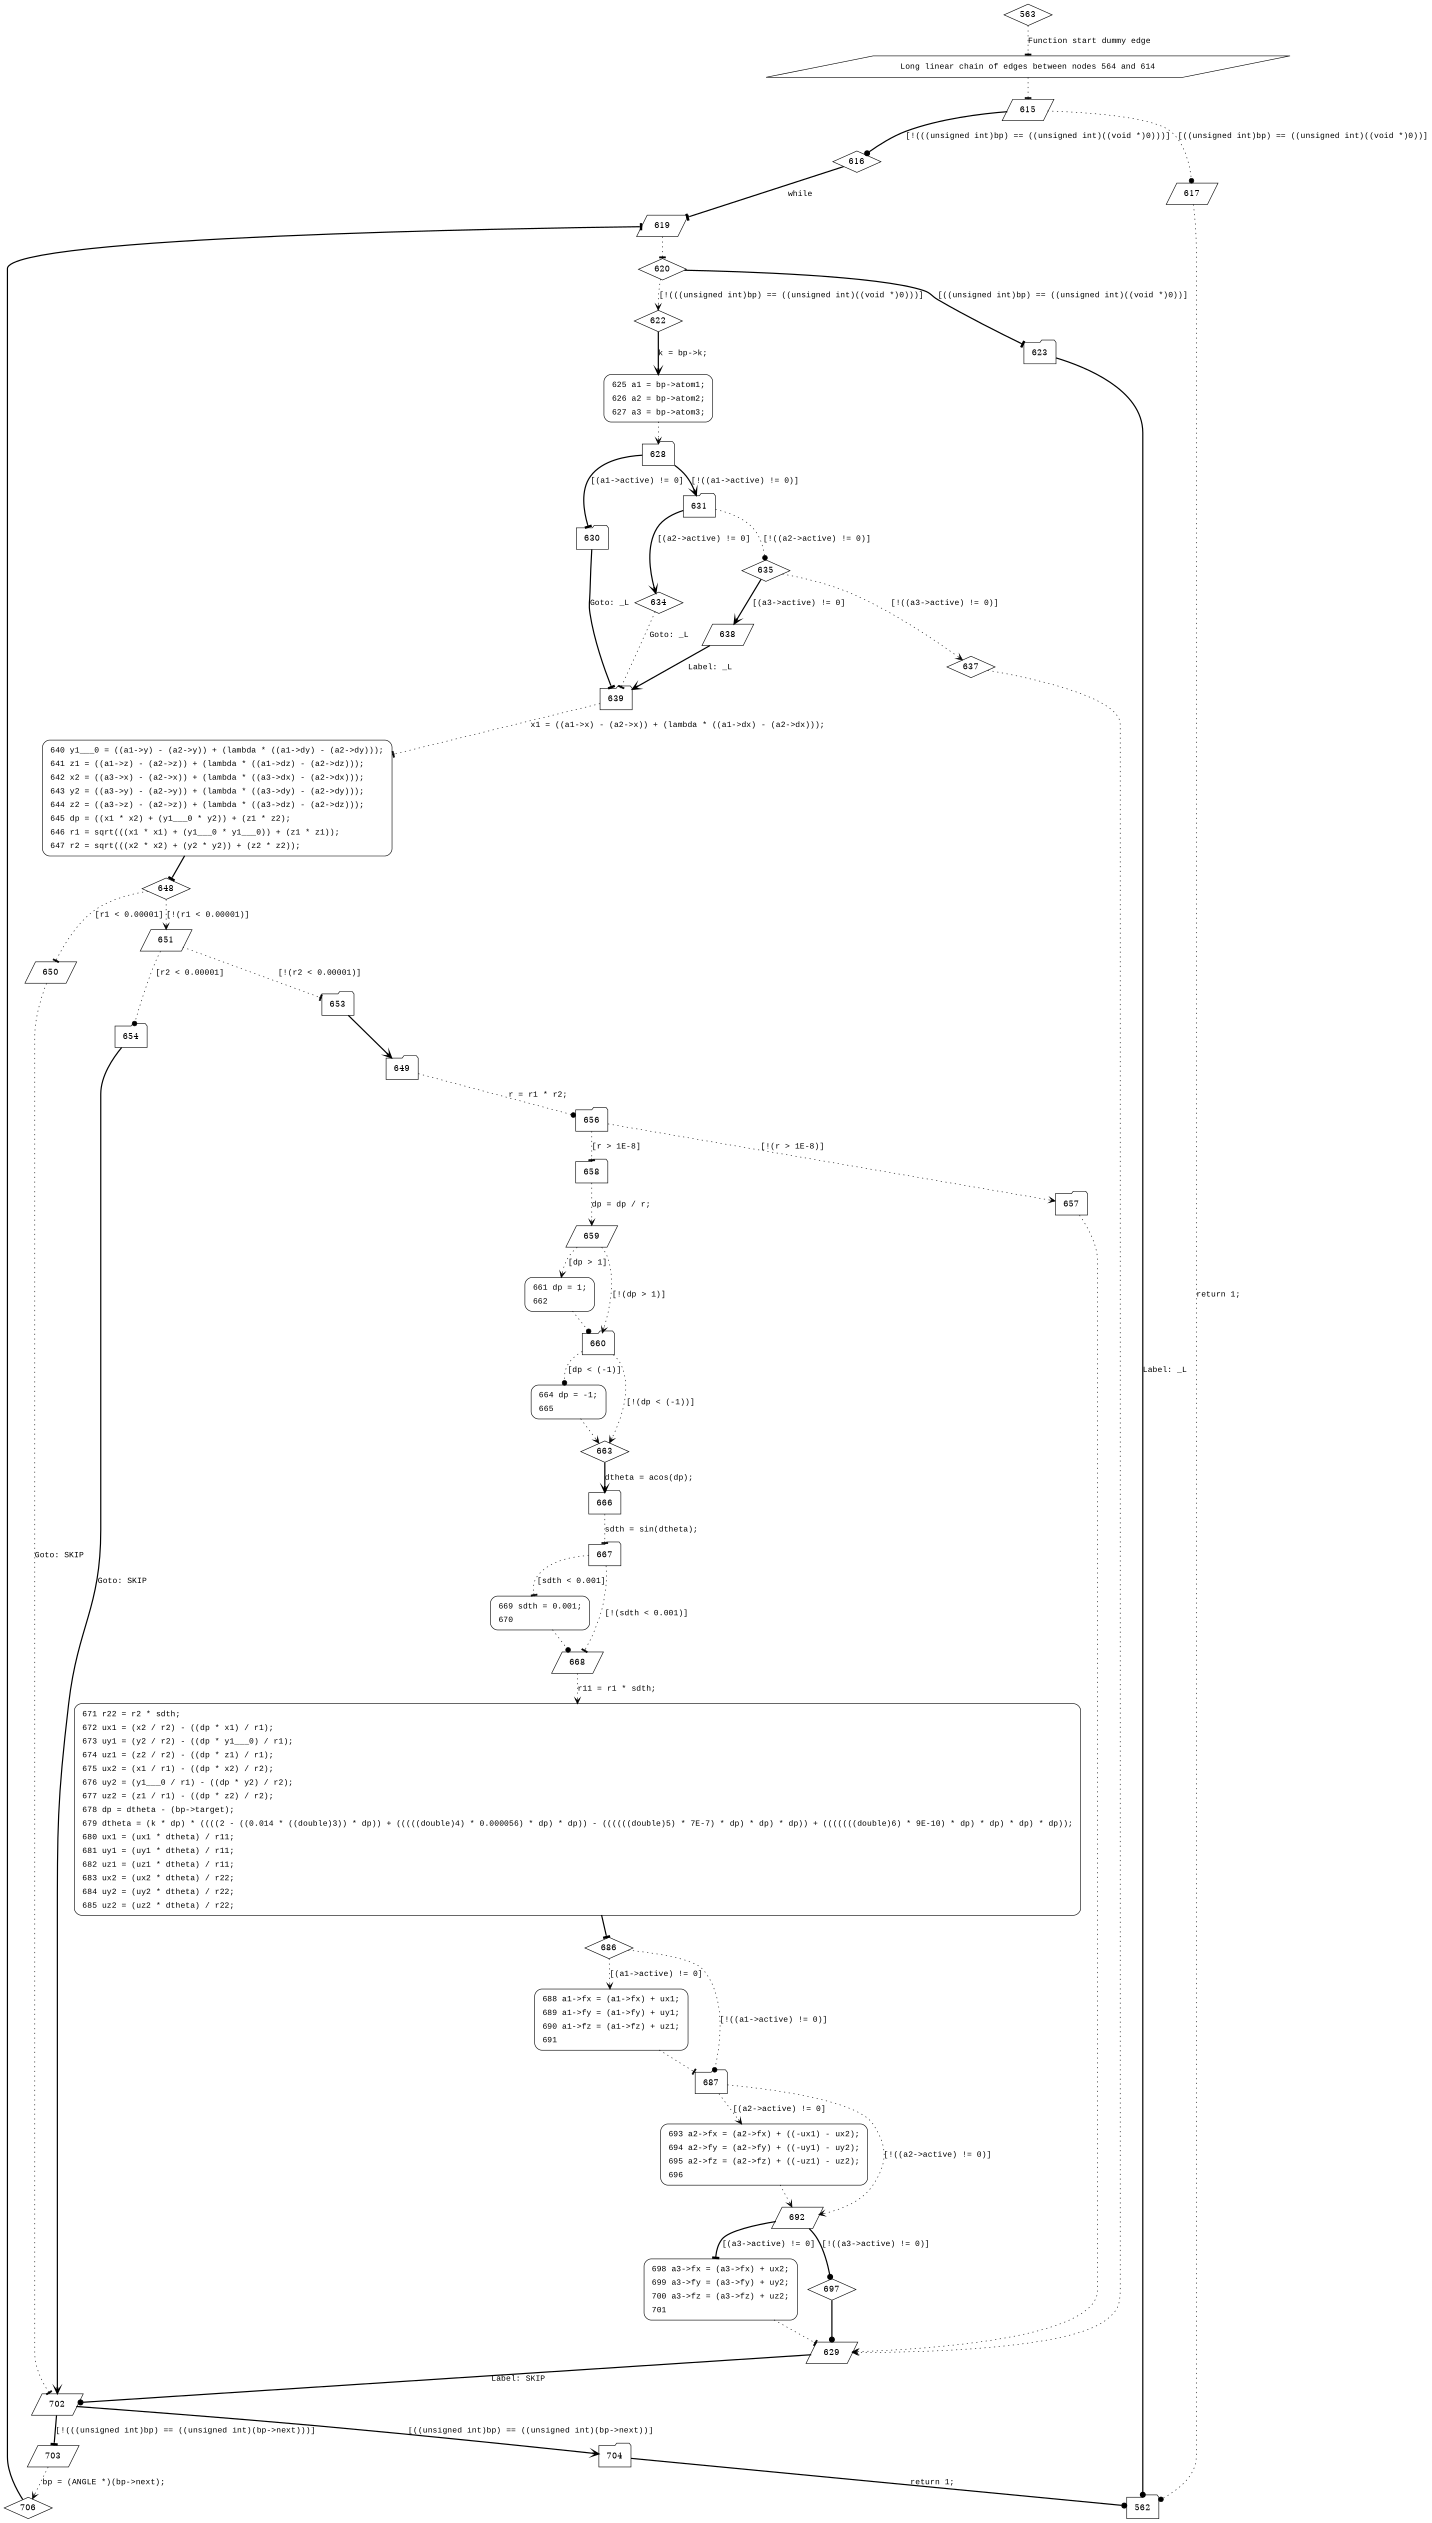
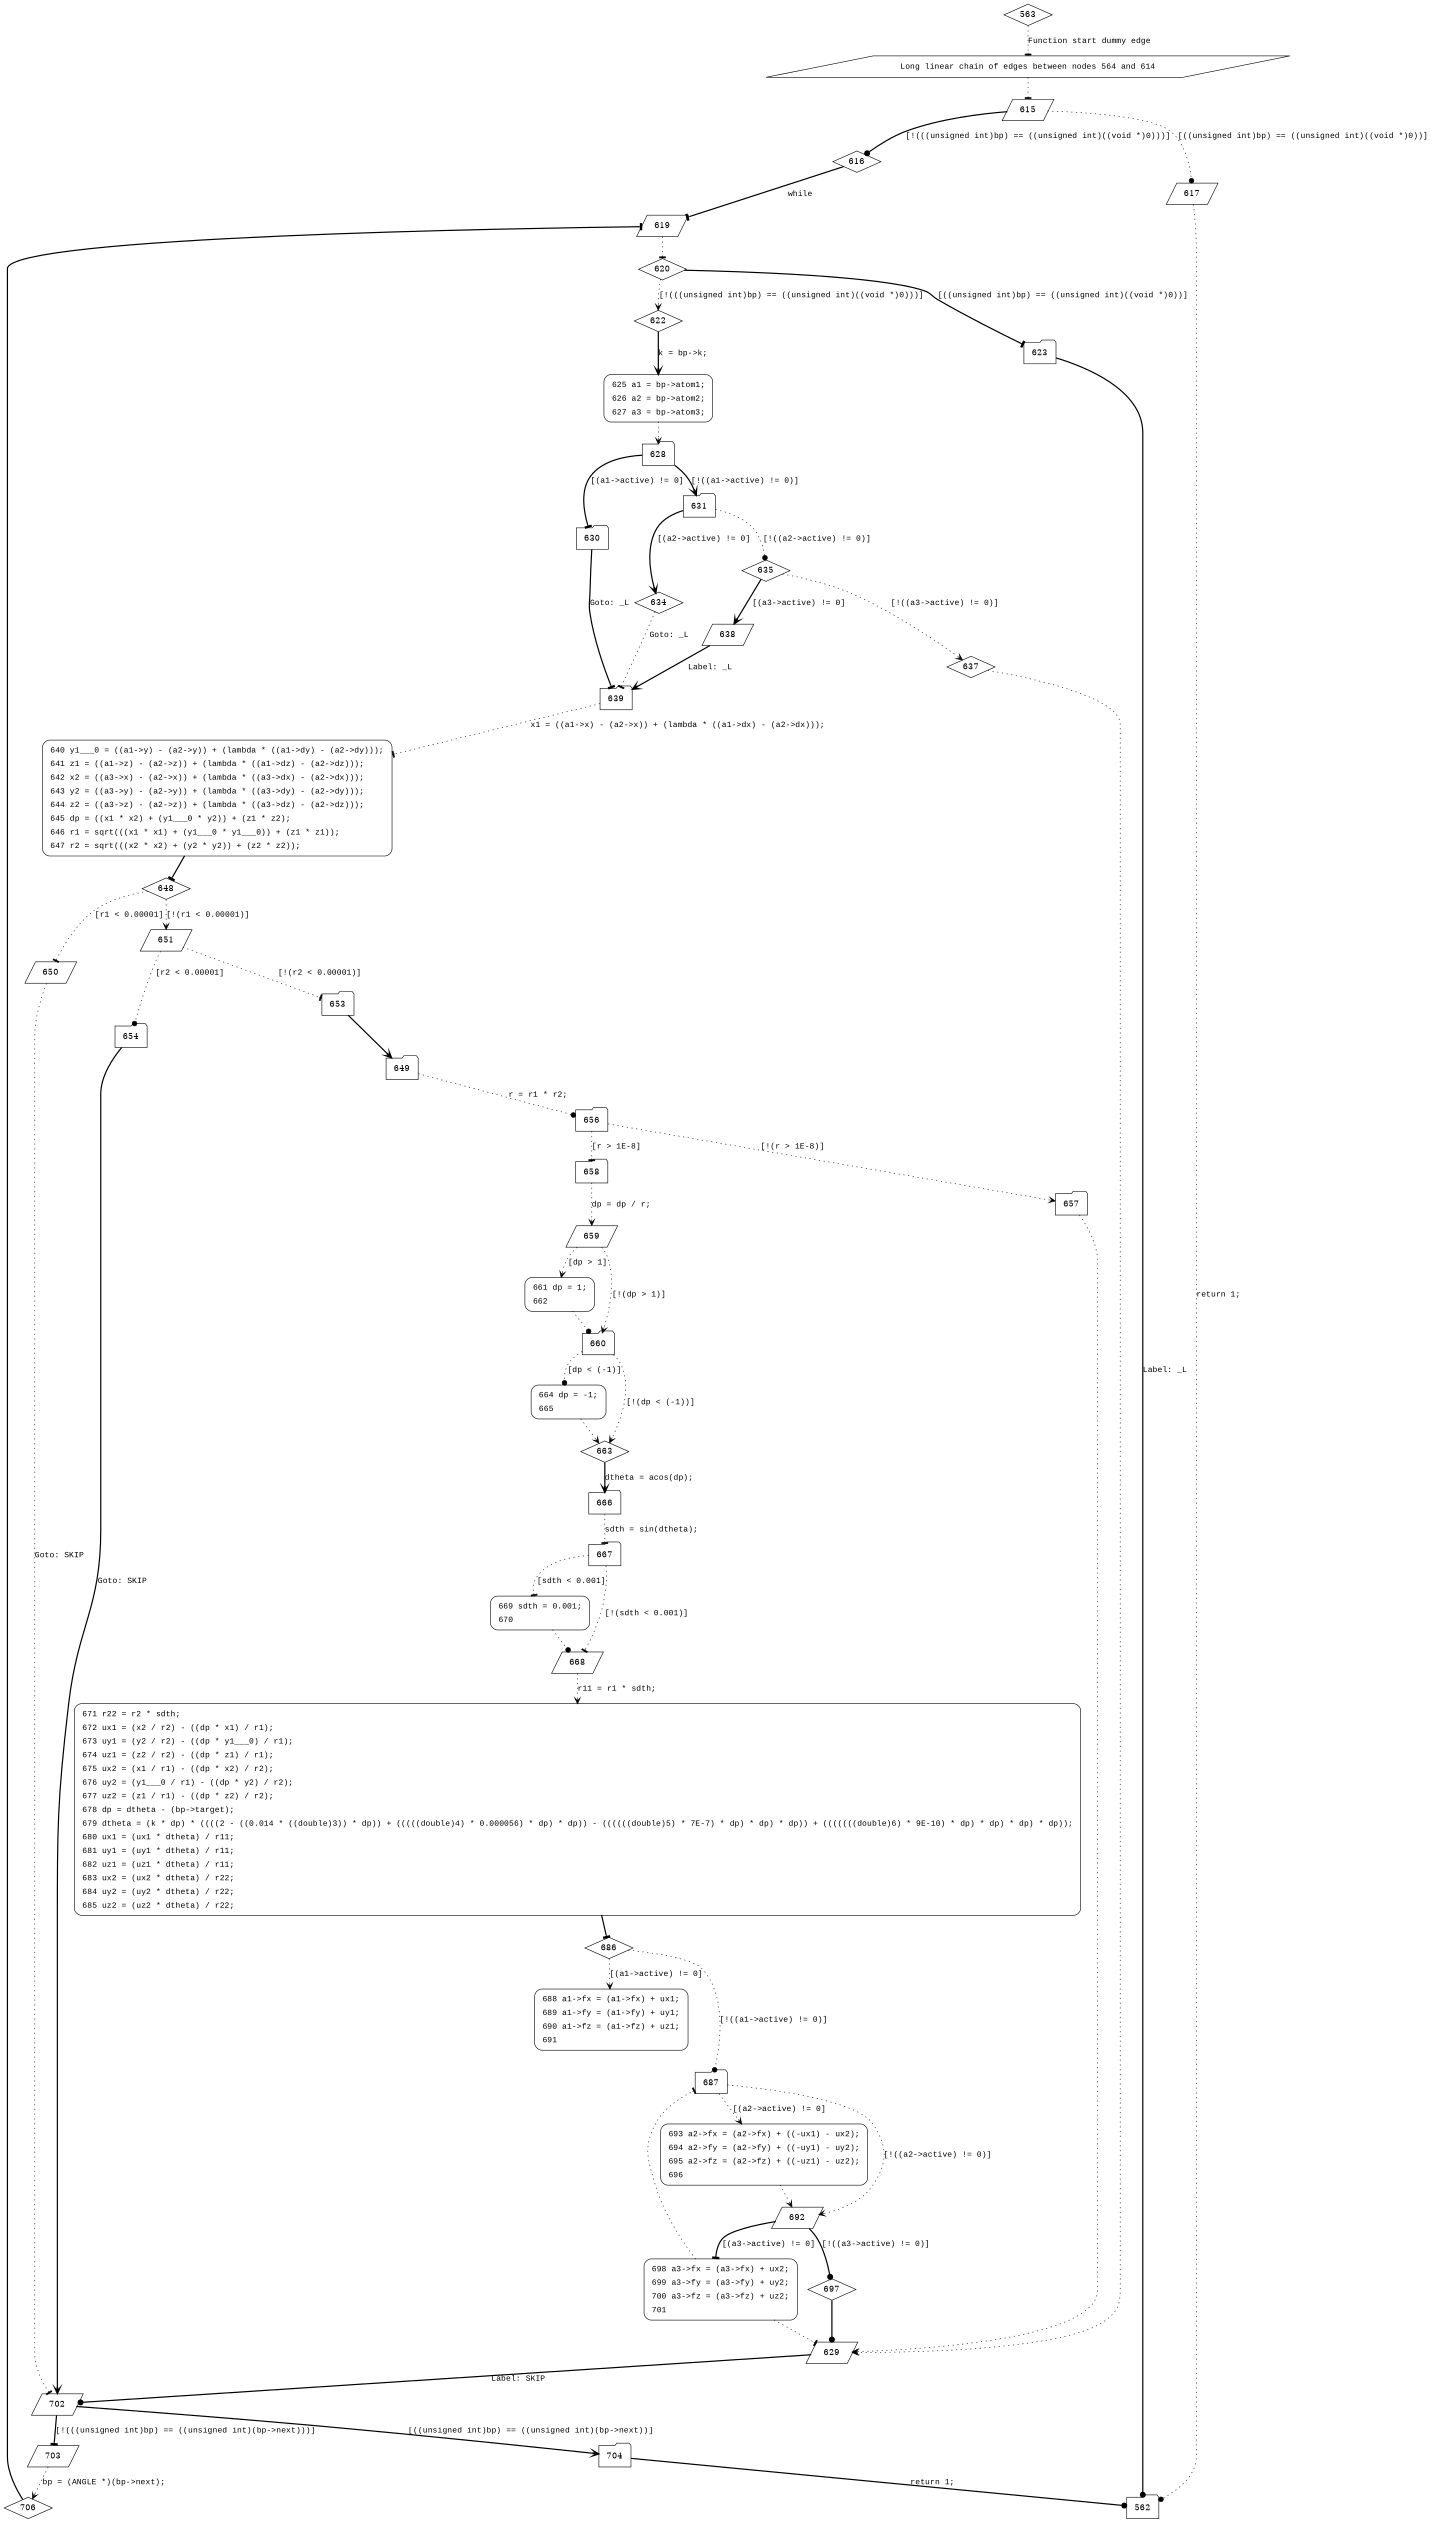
(676, 2060) -> (651, 2171)
